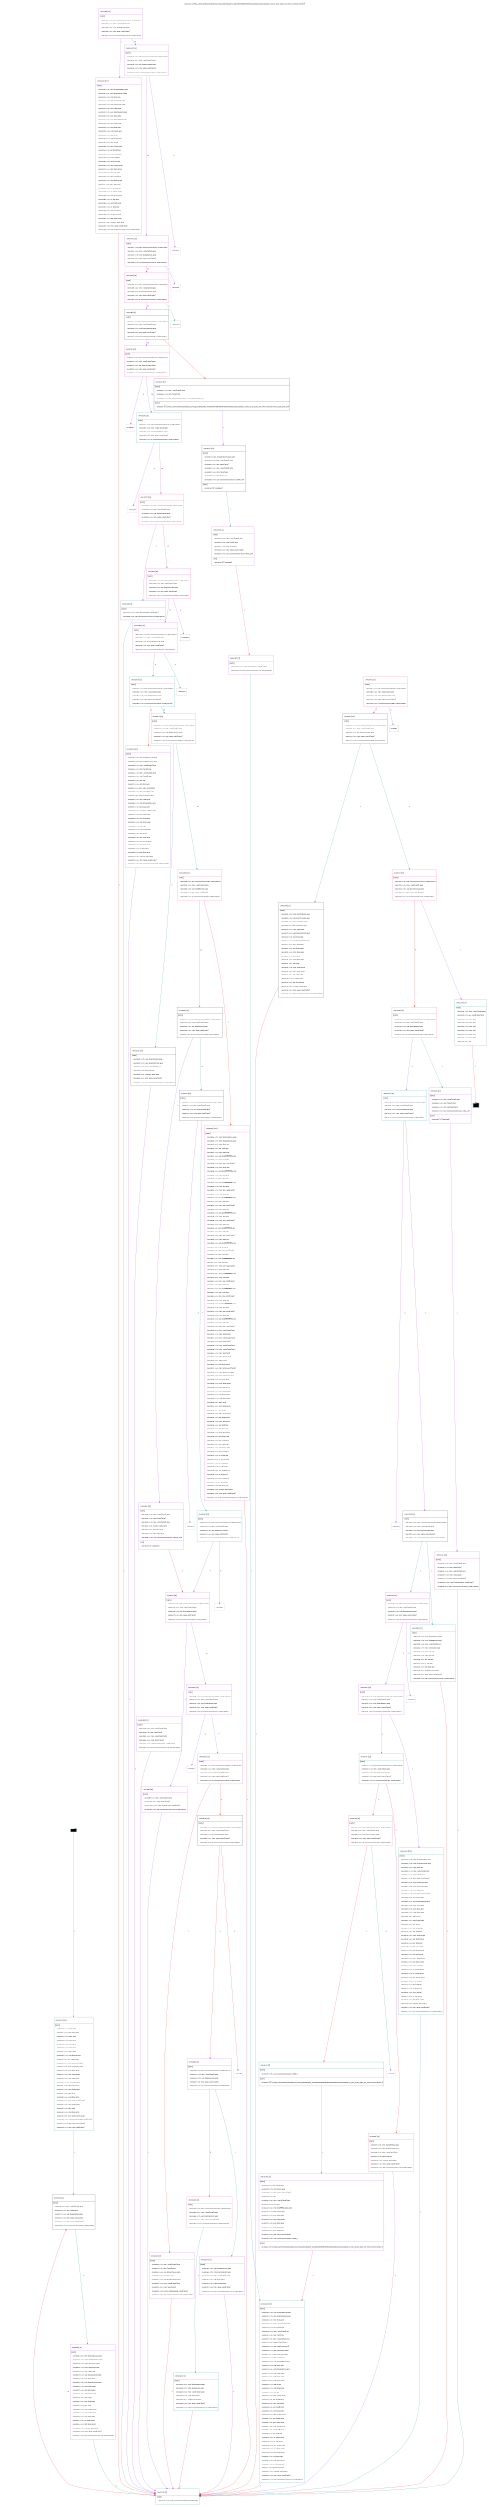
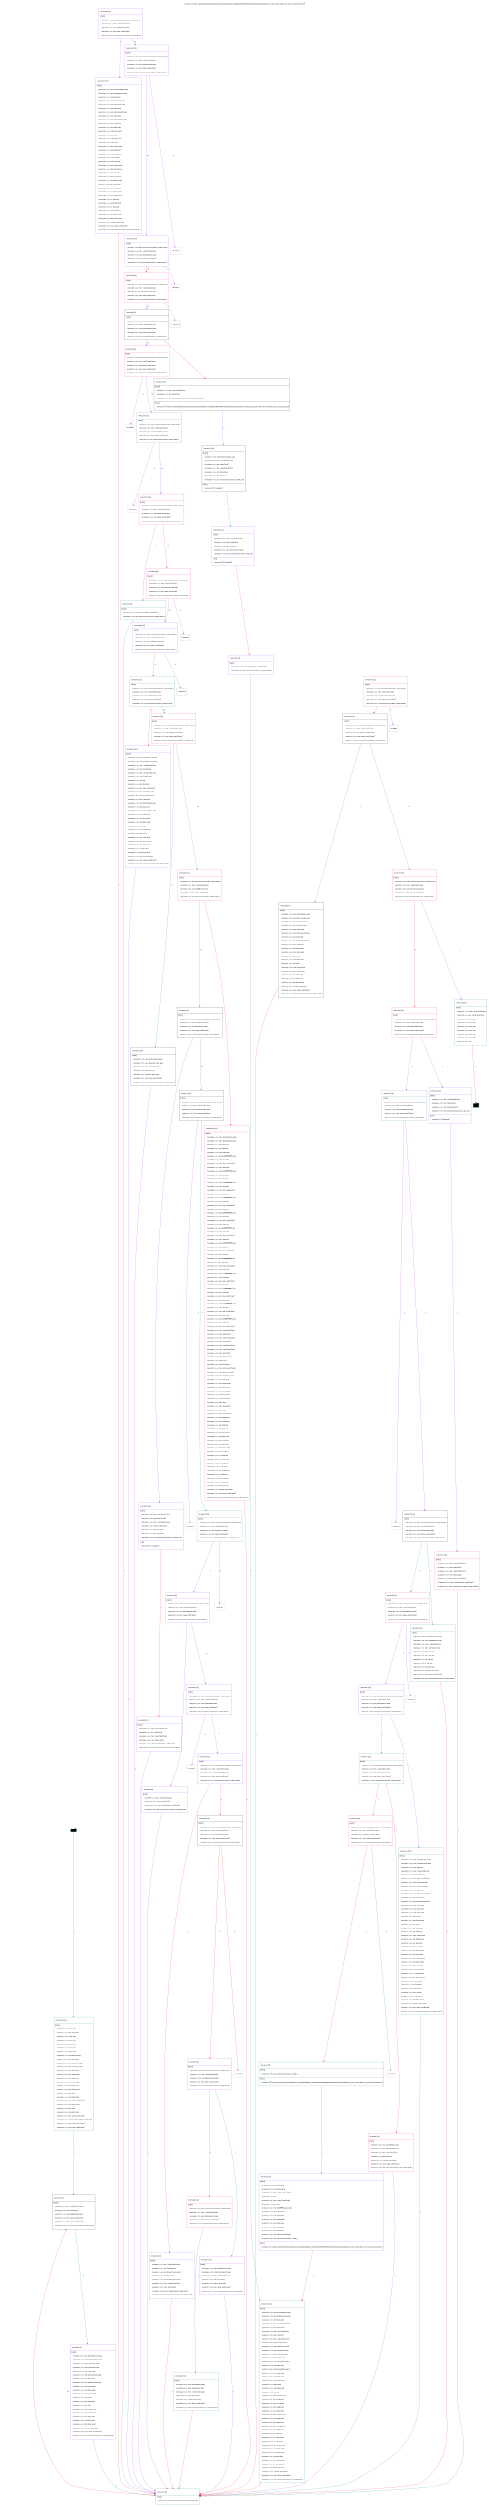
(175, 1570) -> (160, 1633)
